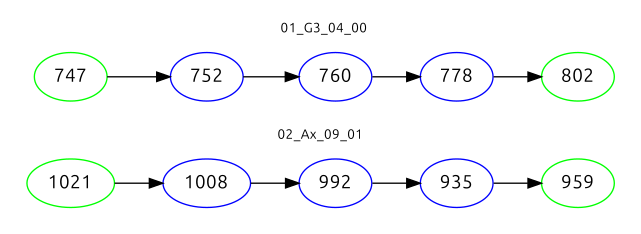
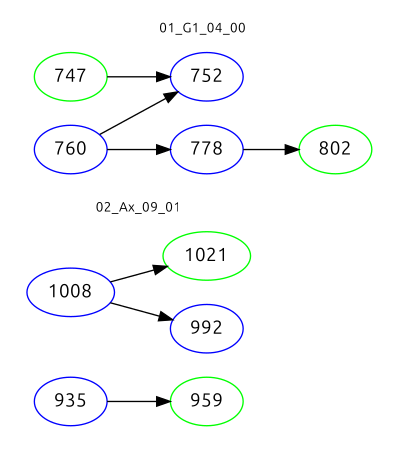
(324, 29) -> (203, 29)
(264, 77) -> (133, 116)
(132, 183) -> (132, 276)
(389, 183) -> none
